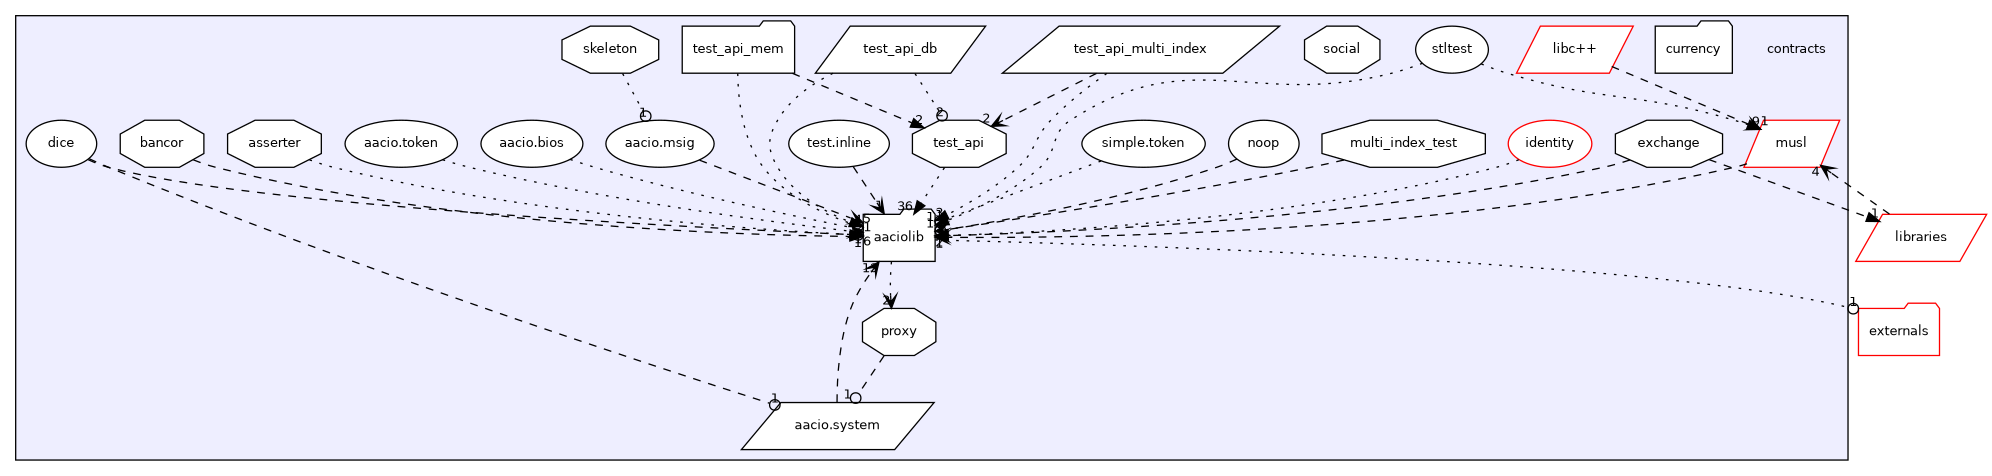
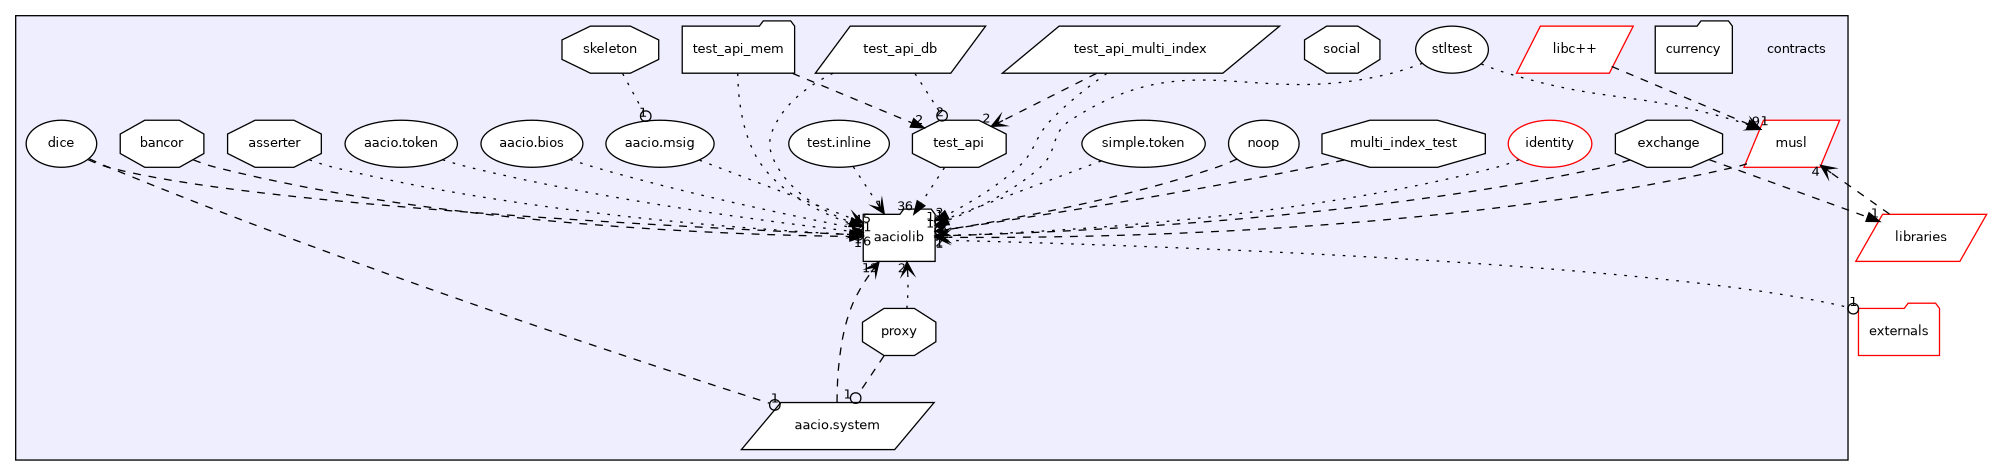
(865, 185) -> (865, 185)
(771, 188) -> (771, 188)
(1308, 212) -> (1308, 212)
(890, 278) -> (908, 292)
